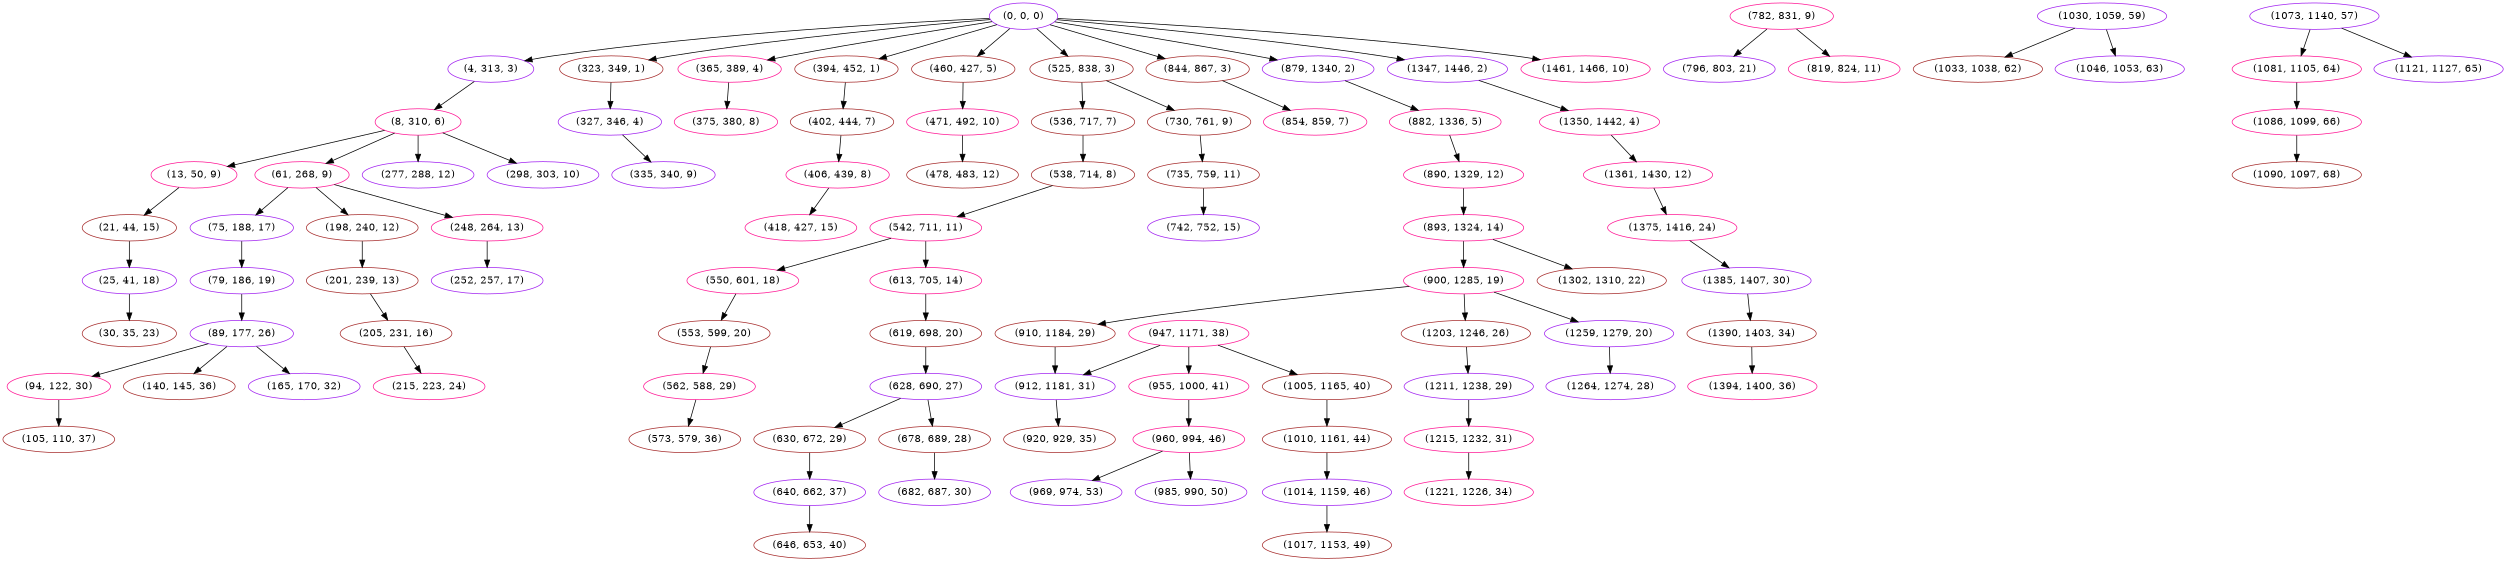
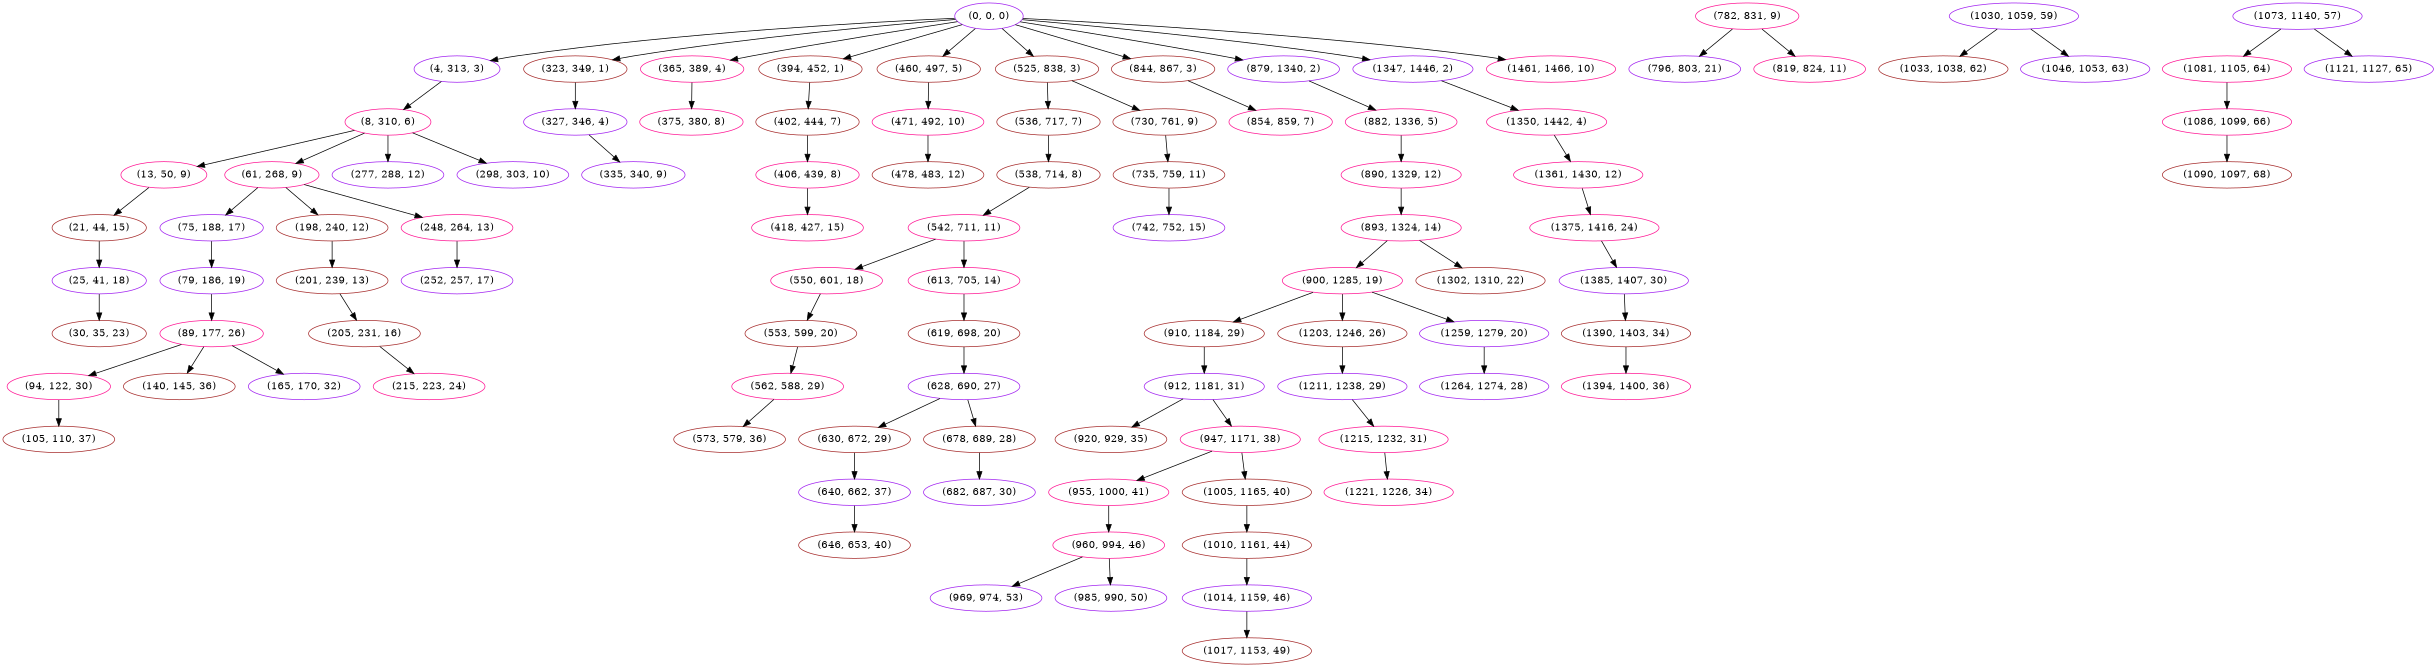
(963, 69) -> (929, 69)
(242, 334) -> (212, 334)
(1125, 359) -> (1220, 410)
